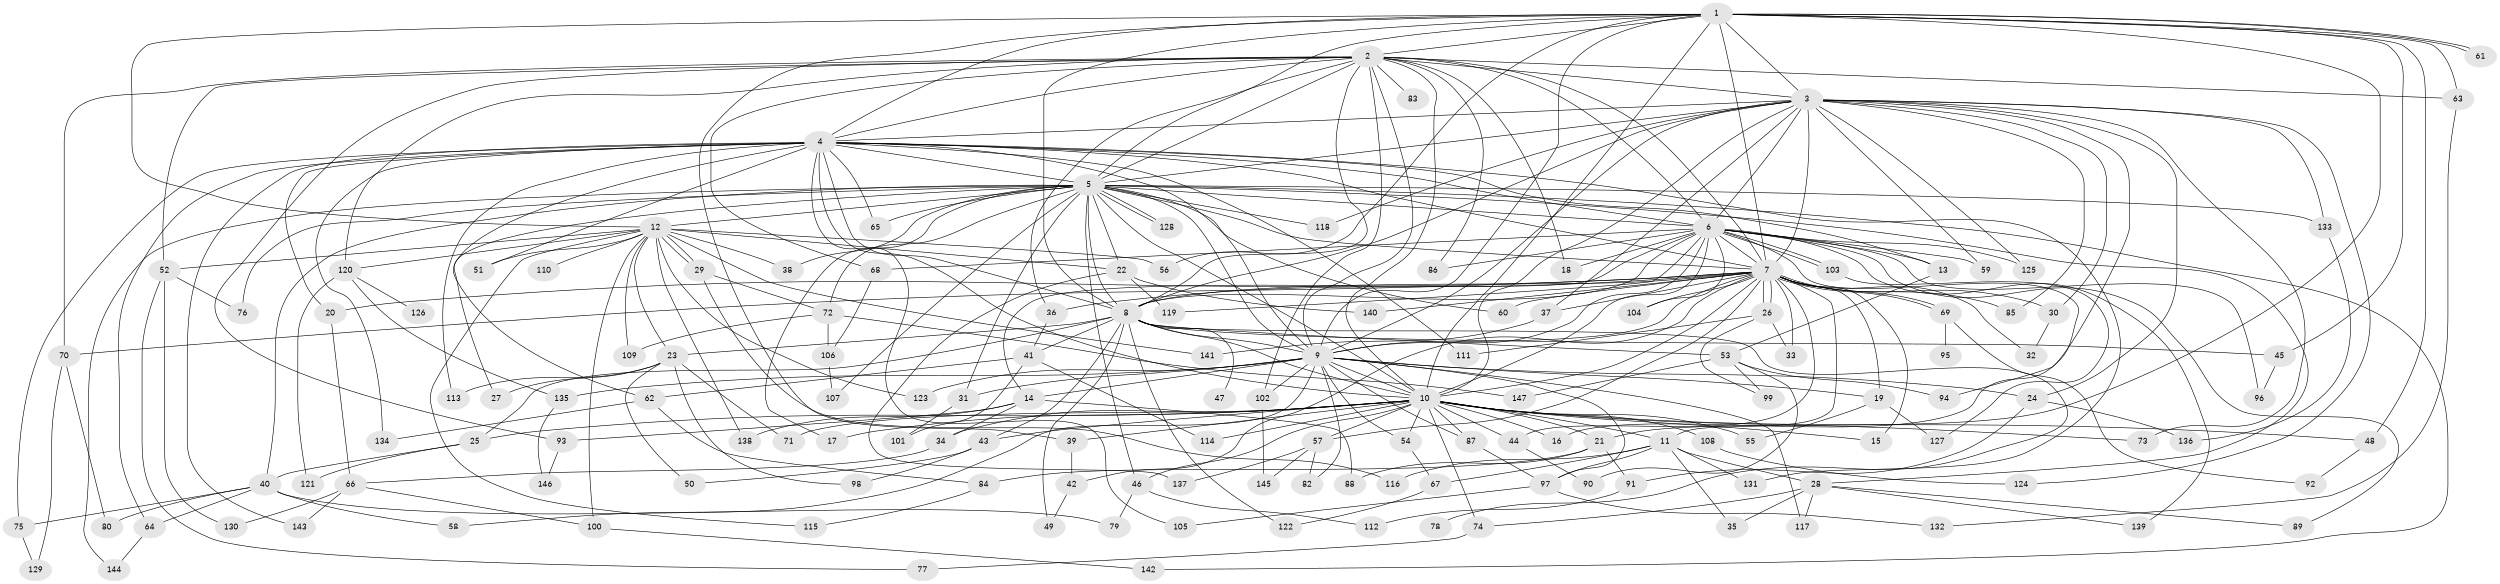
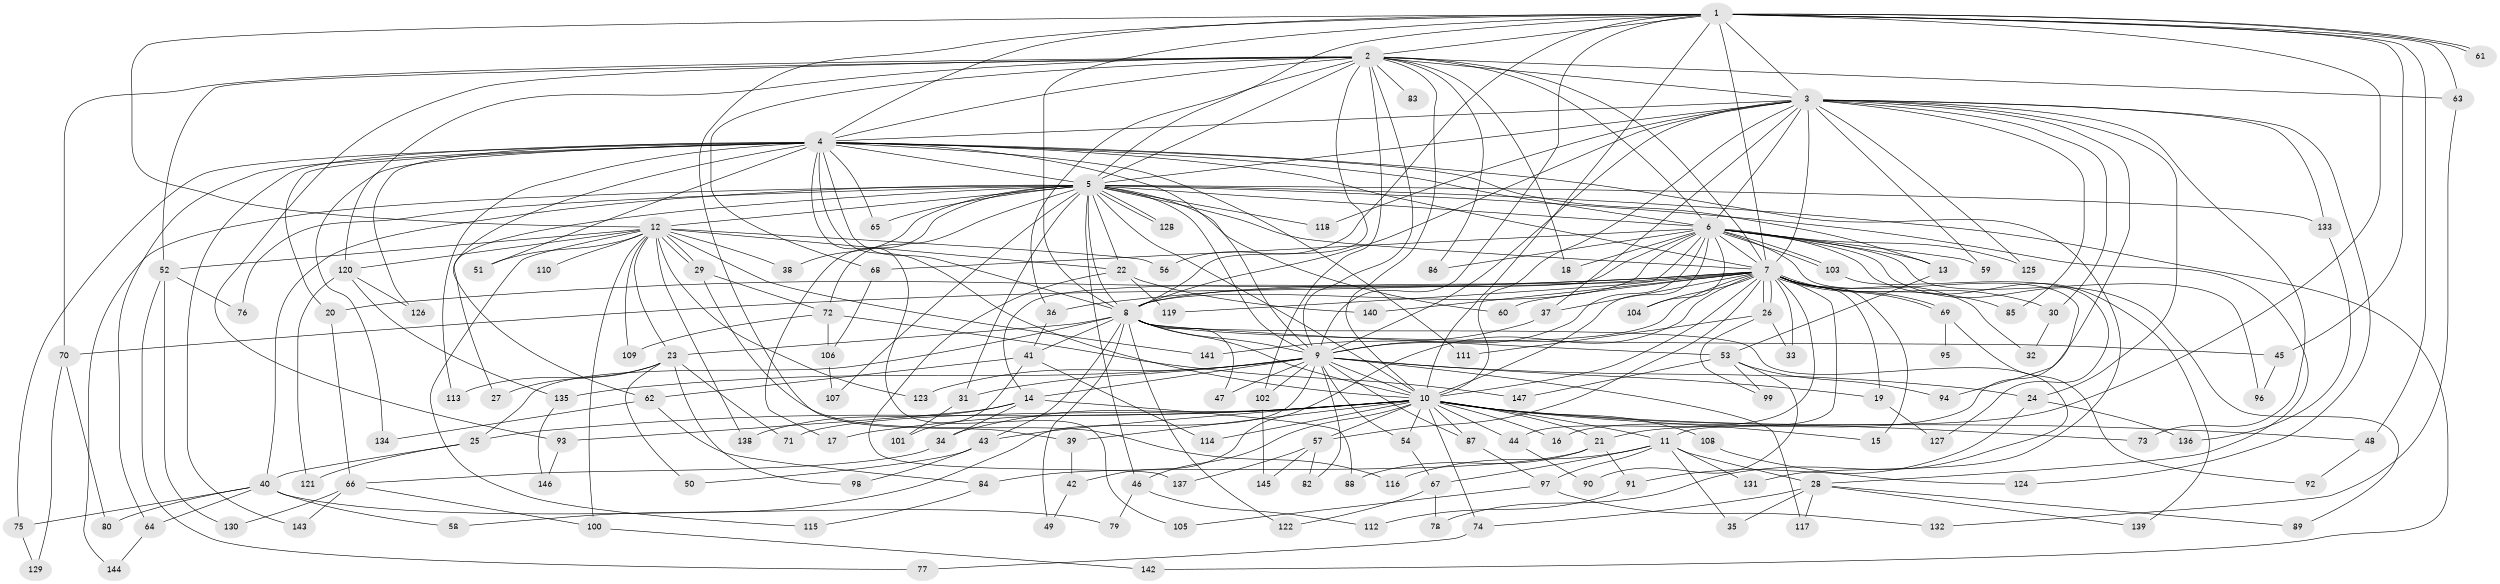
none -> (390, 177)
(1540, 388) -> (1265, 378)
(1751, 442) -> none
none -> (1436, 506)
